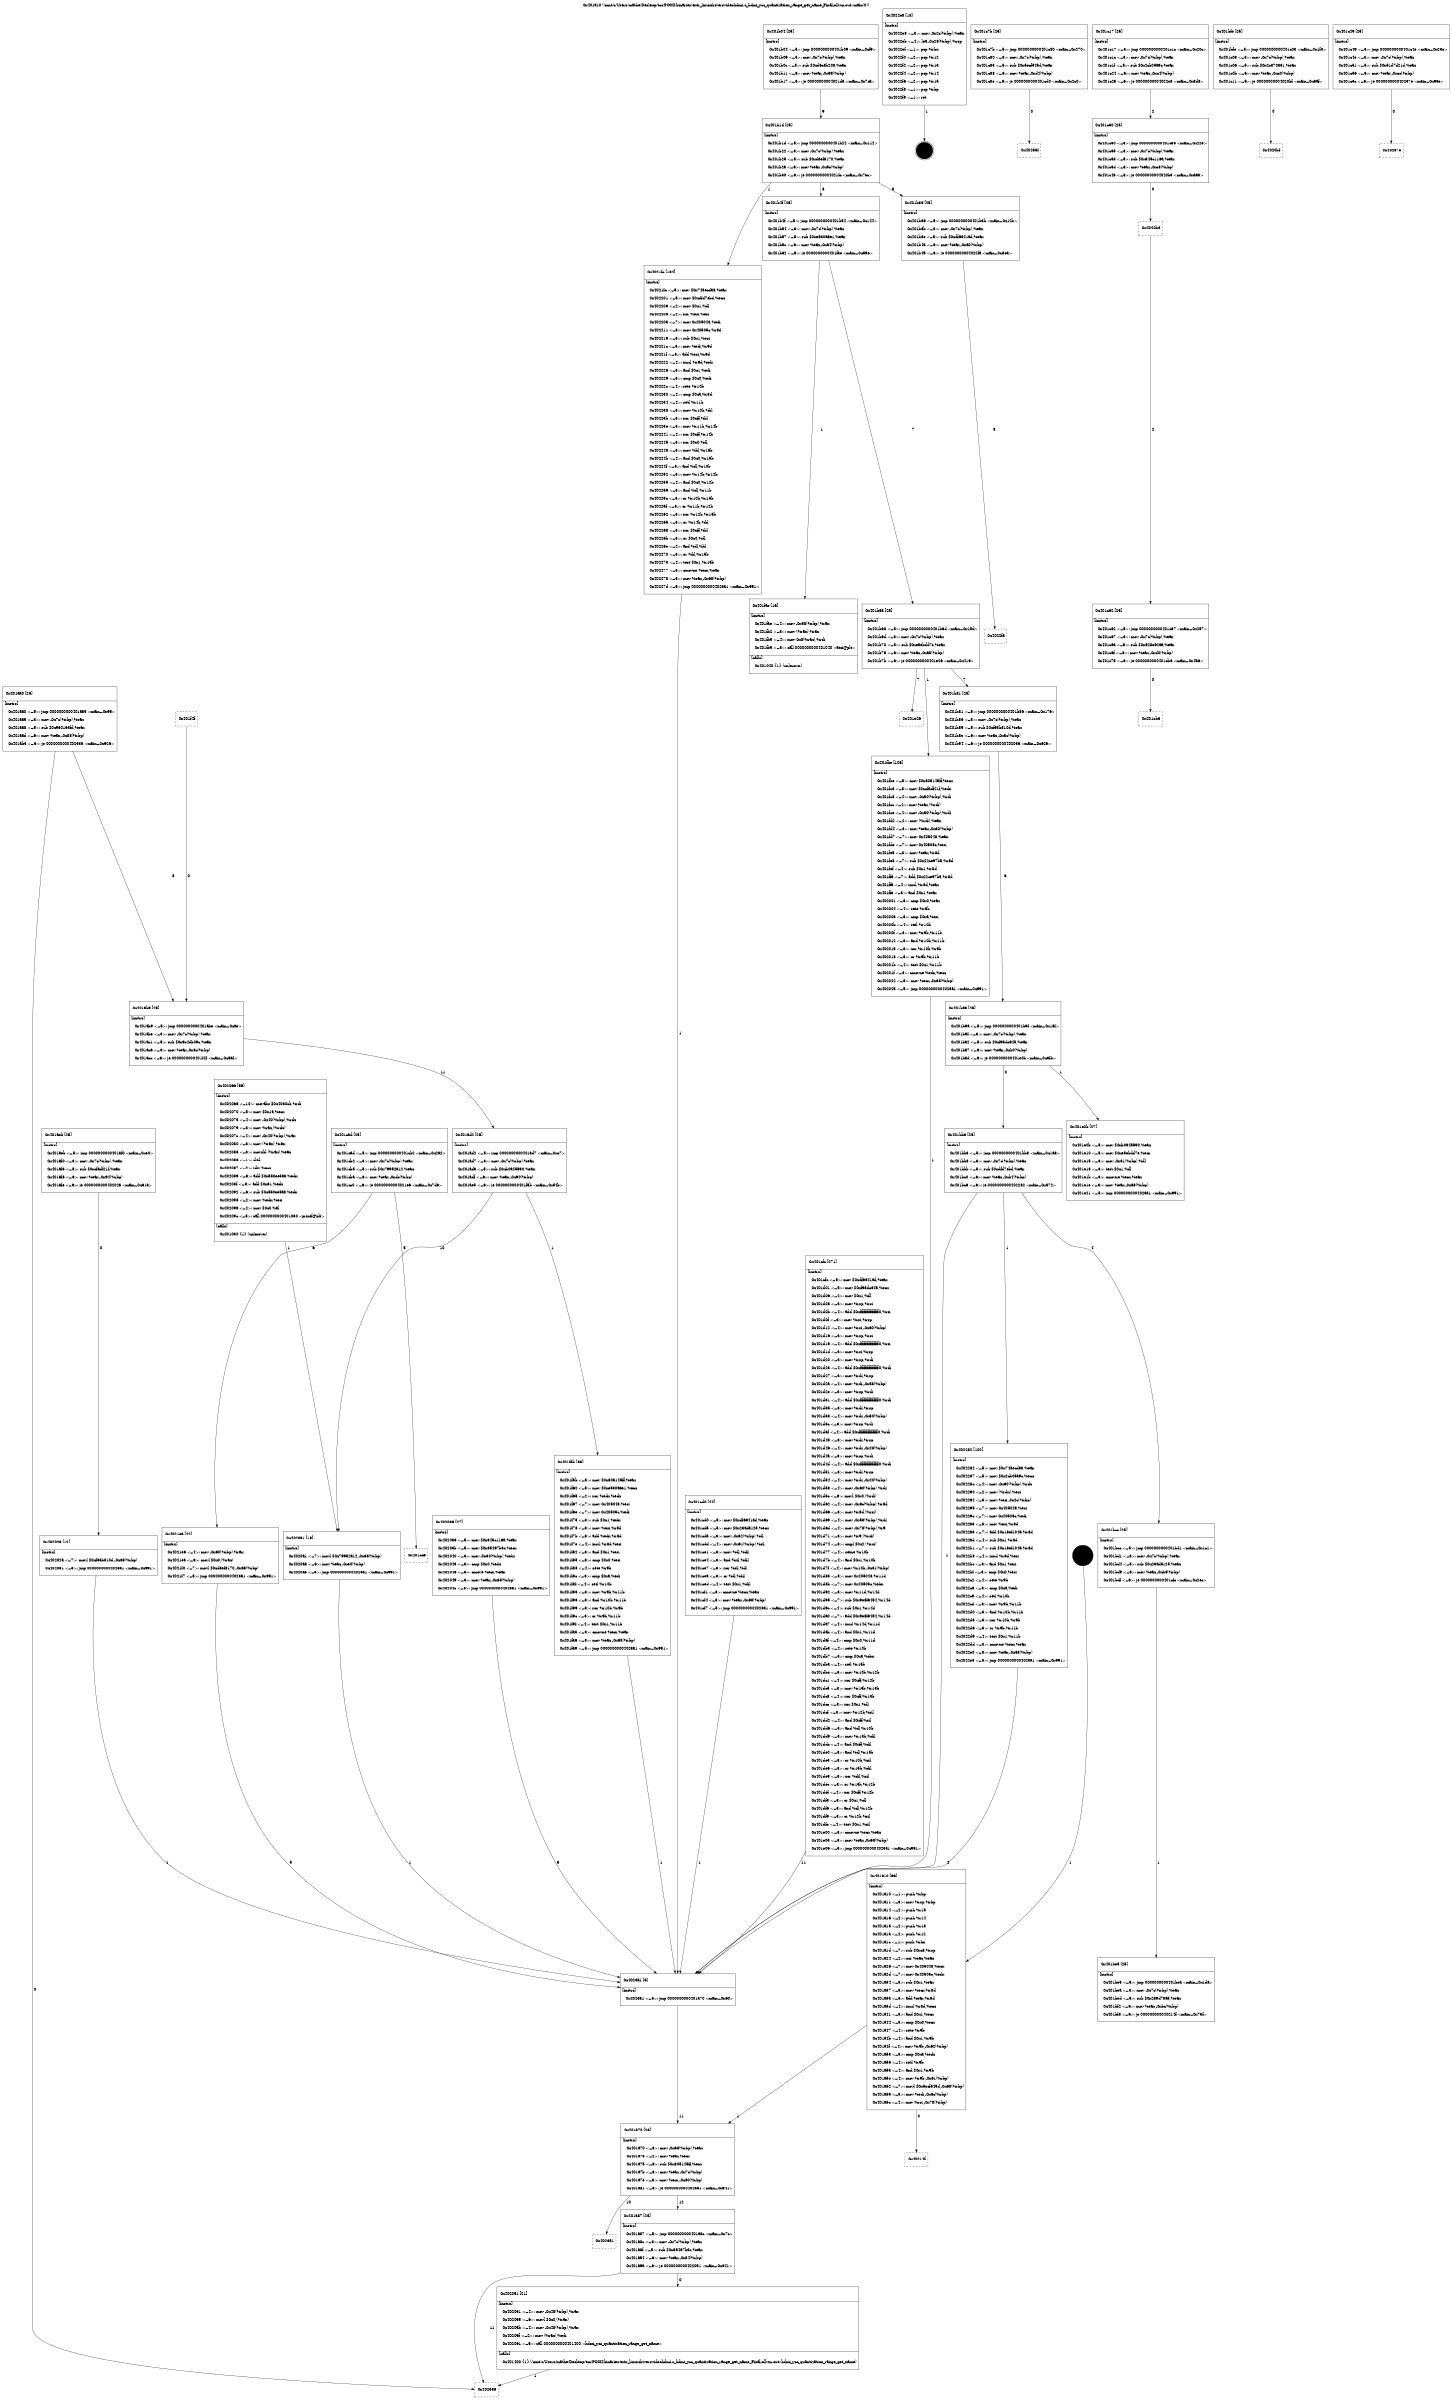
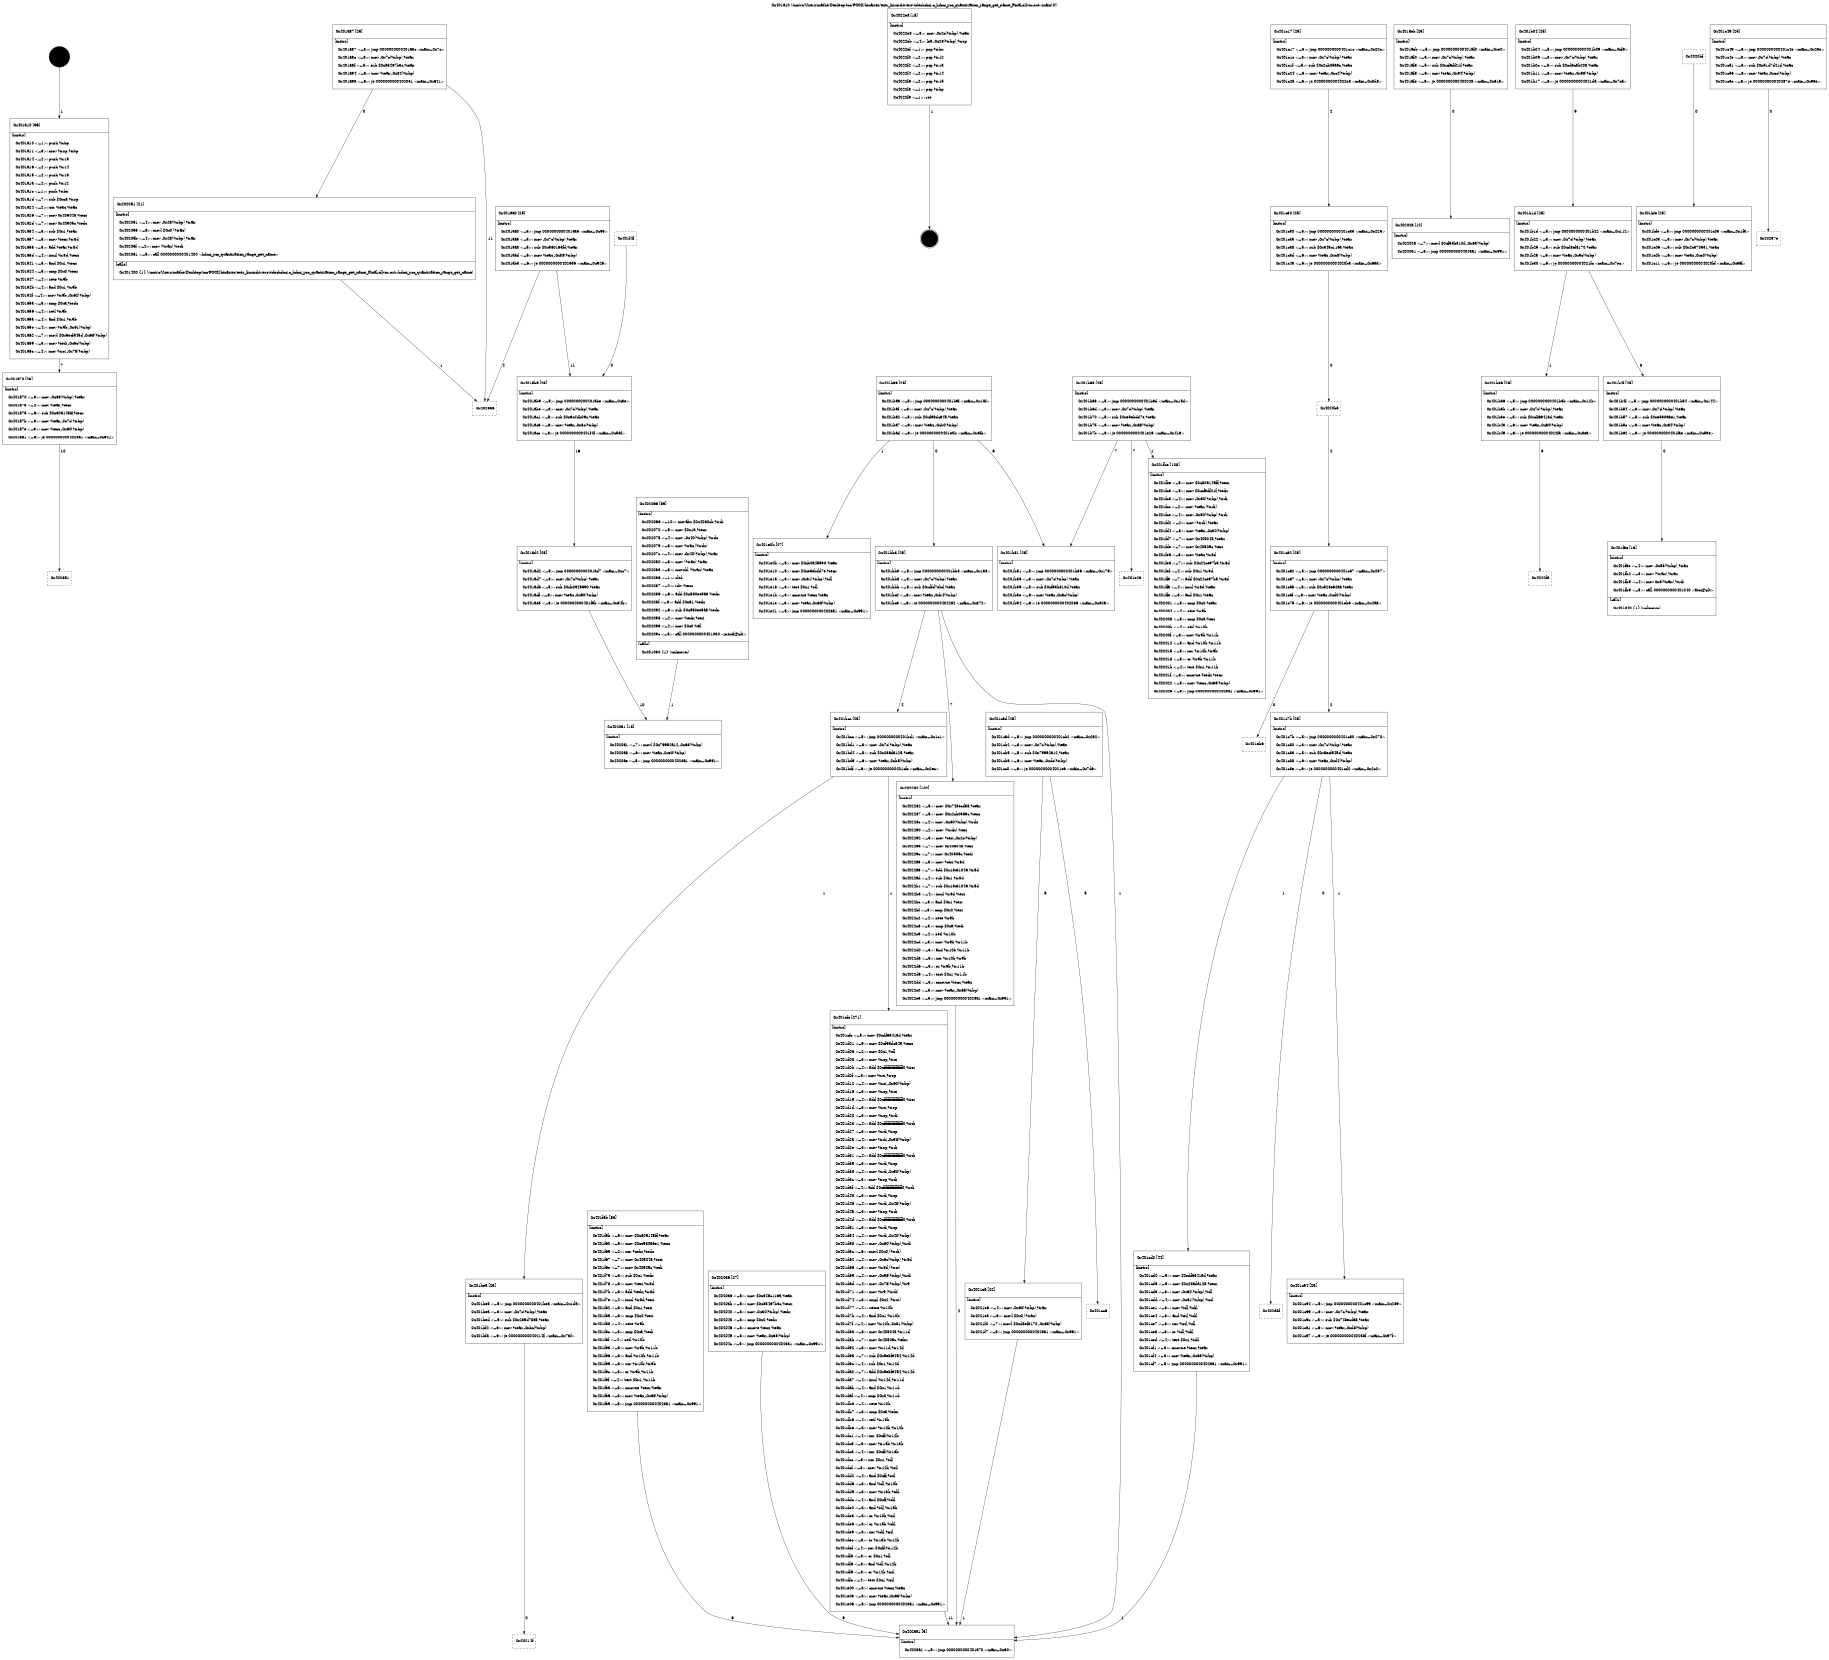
(1271, 115) -> (1694, 134)
(892, 189) -> (1550, 366)
(703, 430) -> none
(821, 430) -> (1664, 451)
(871, 431) -> none
none -> (1329, 660)
(1001, 875) -> (1016, 489)
(173, 876) -> (572, 366)
none -> (889, 892)
none -> (1204, 1005)
(442, 1072) -> (577, 451)
(1007, 1248) -> (951, 705)
none -> (1345, 1311)
(570, 1320) -> none
(930, 1556) -> none
(392, 1840) -> none
(290, 1863) -> (963, 1618)
(661, 1863) -> (732, 1618)
(239, 1901) -> none
(34, 1990) -> (503, 366)
(678, 2063) -> none
(737, 2117) -> (61, 366)
(916, 2130) -> (524, 1487)
(678, 2201) -> none
